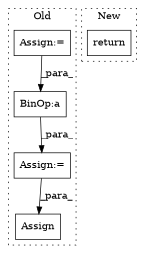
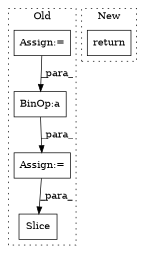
(38, 227) -> (38, 227)
